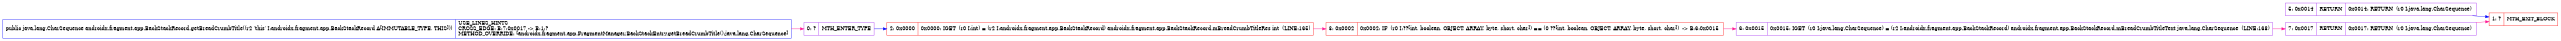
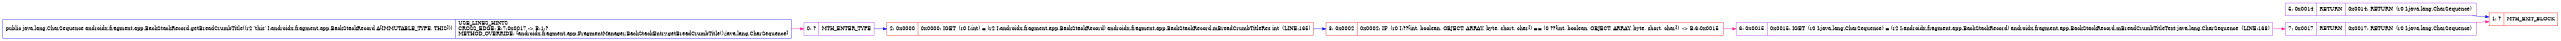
(1318, 29) -> (1318, 29)
